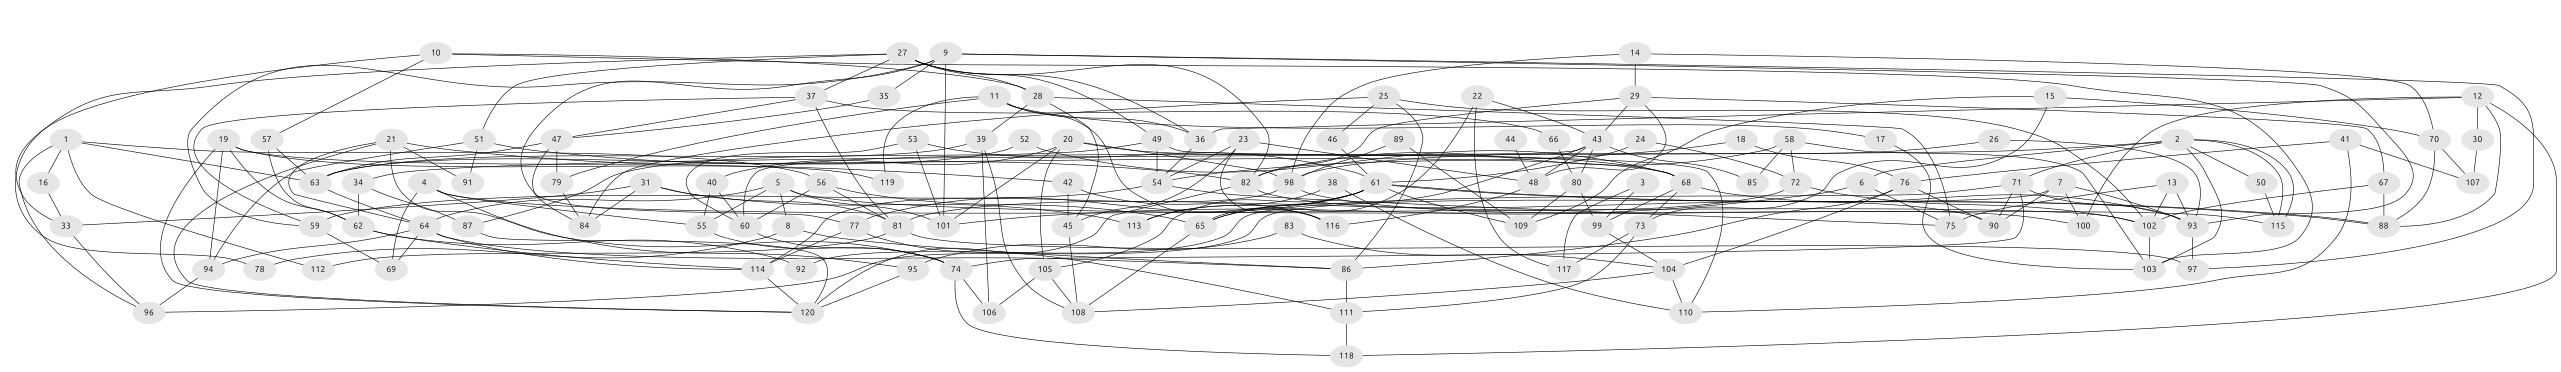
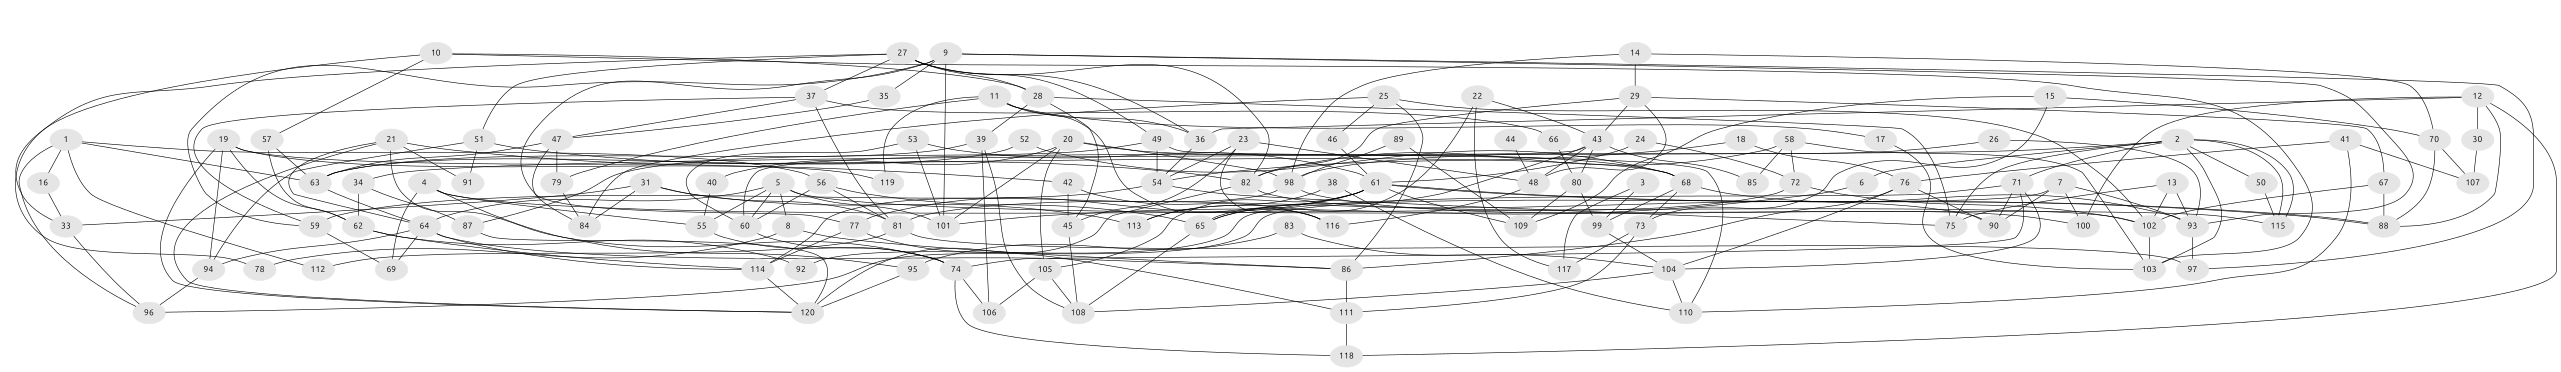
(729, 205) -> (761, 205)
(1906, 205) -> (2048, 157)
(2105, 205) -> (1887, 262)
